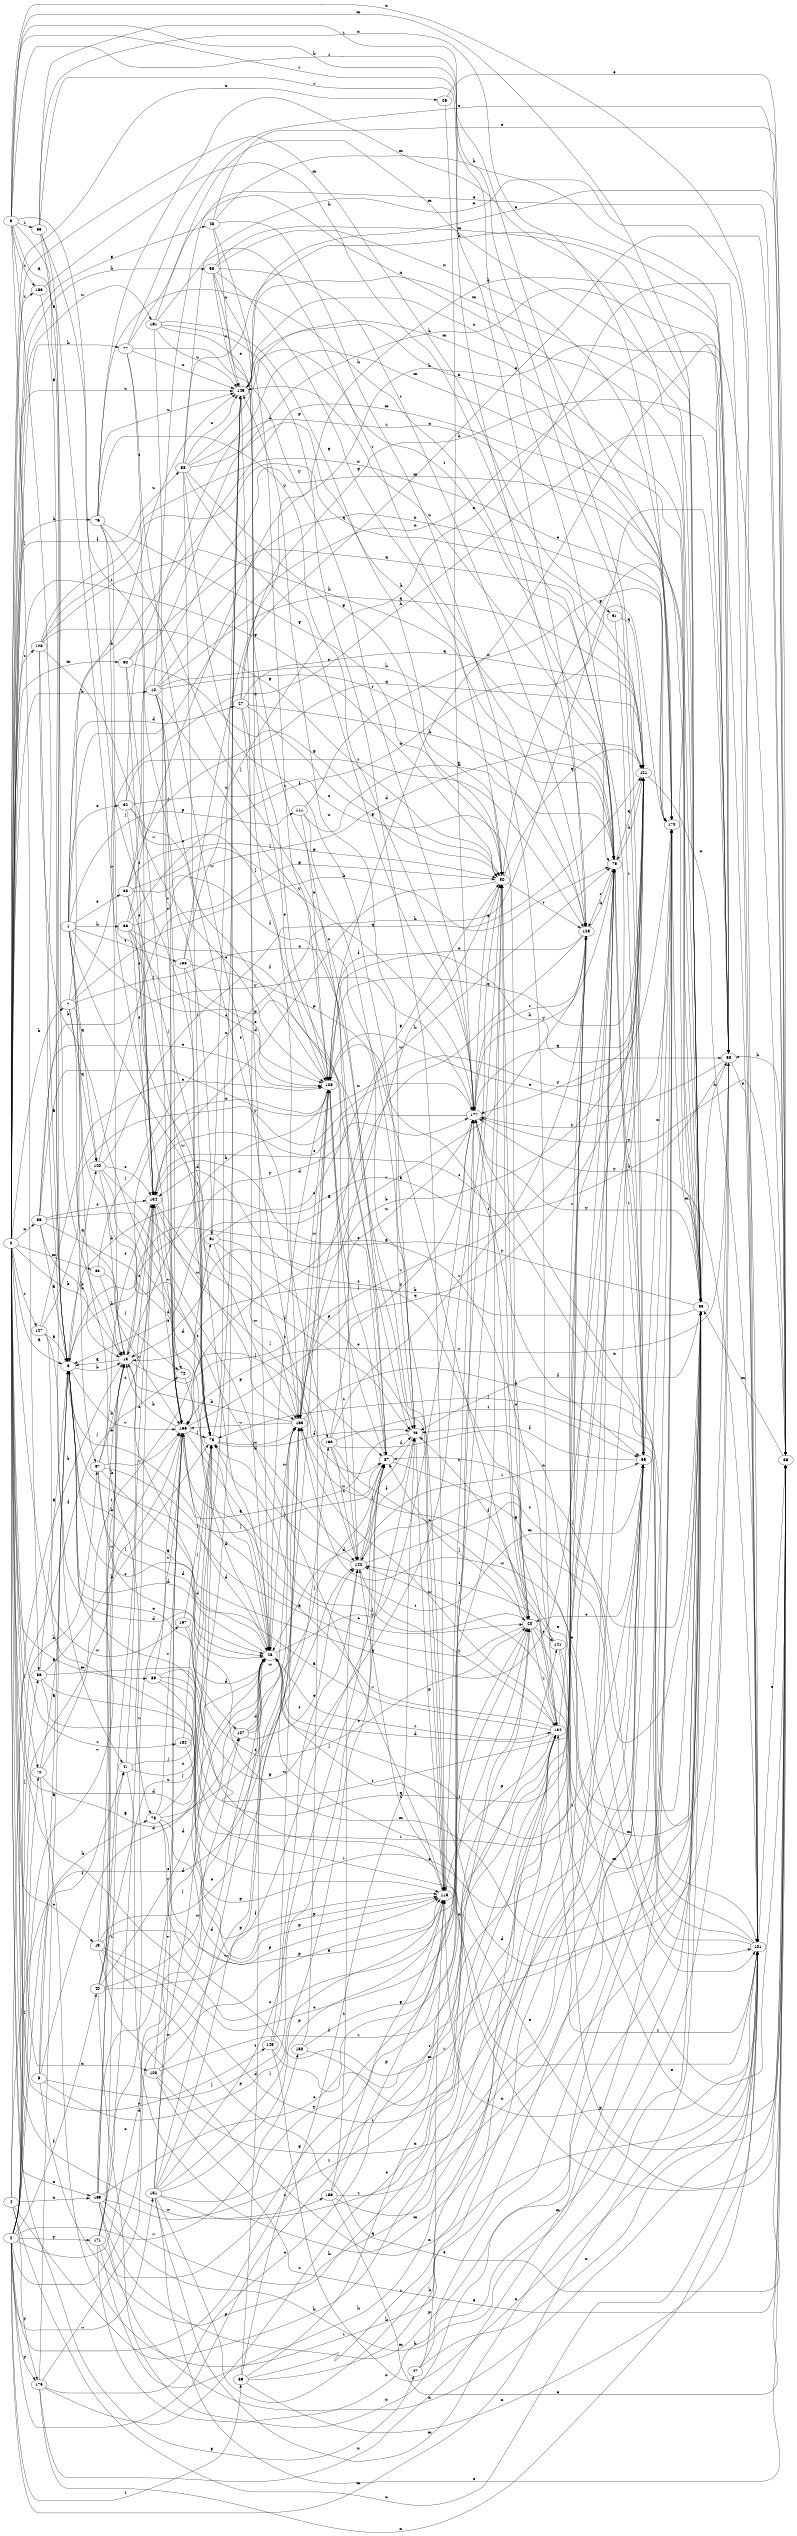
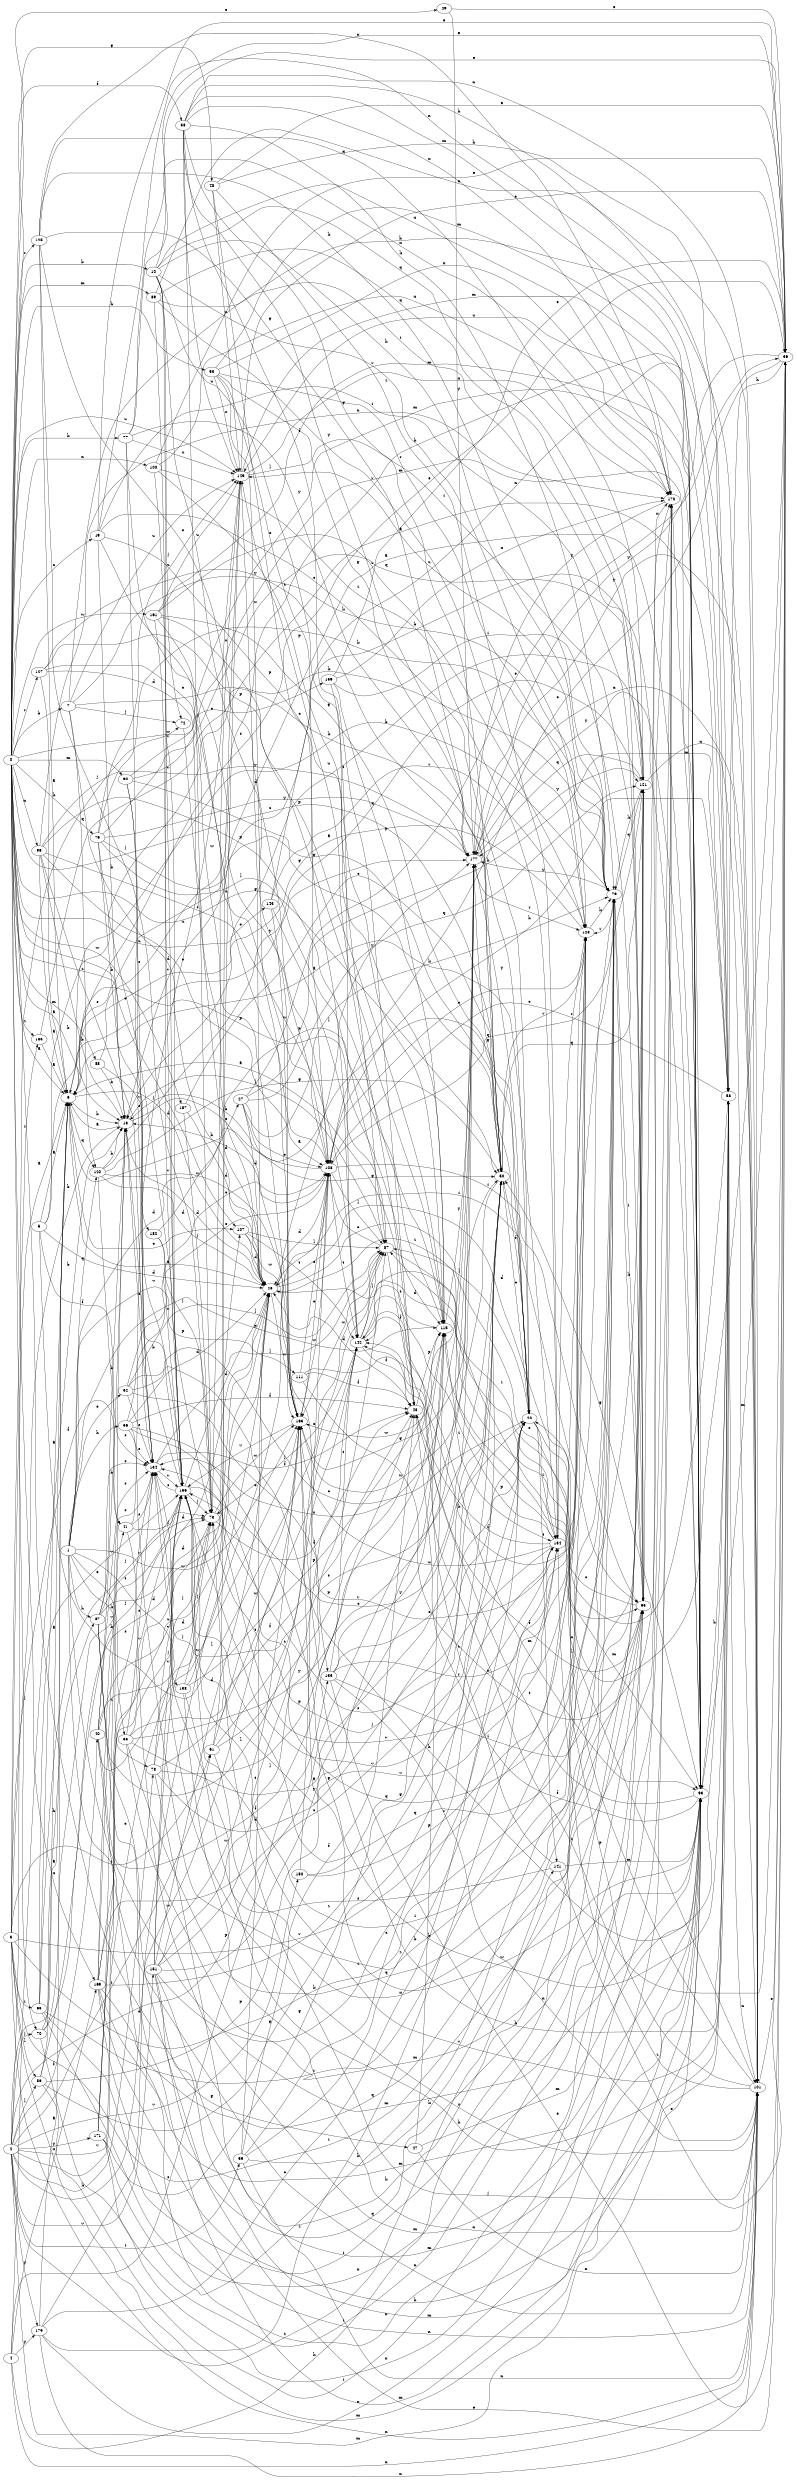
(615, 616) -> none
(387, 798) -> (386, 1796)
(105, 1417) -> (171, 1360)
(516, 1517) -> (516, 1238)
(293, 2041) -> none
